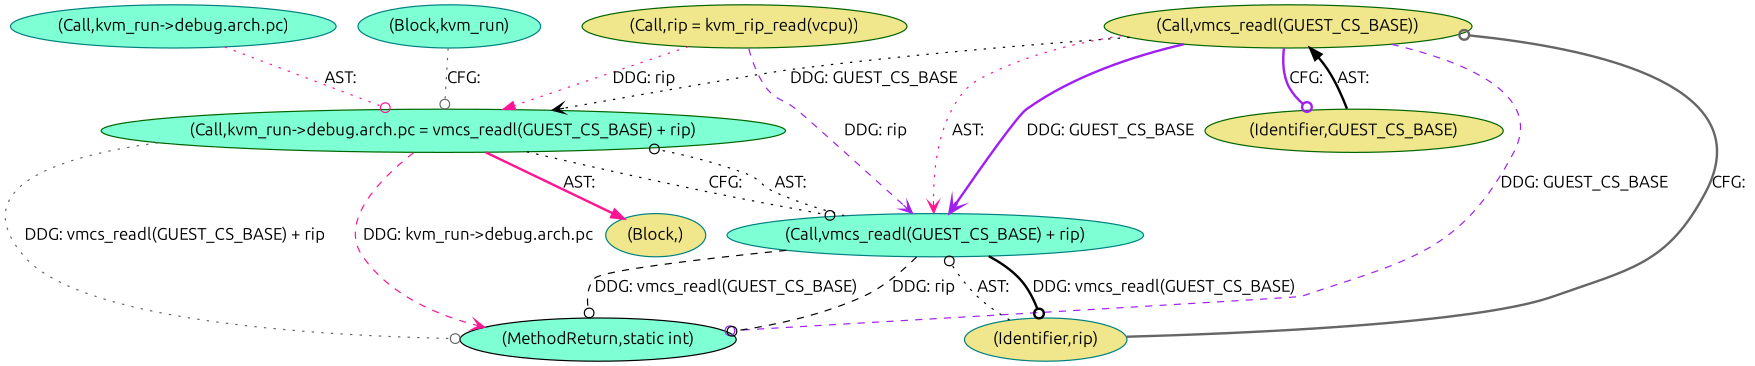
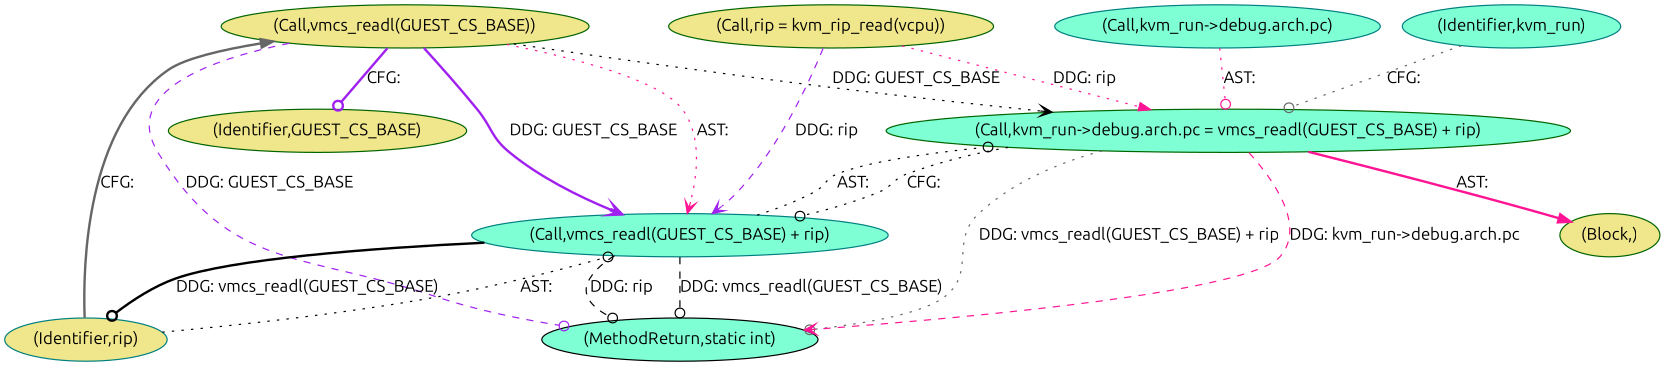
(449, 26) -> (1512, 26)
(1335, 82) -> none
(656, 235) -> (1610, 235)
(1599, 281) -> (115, 138)
